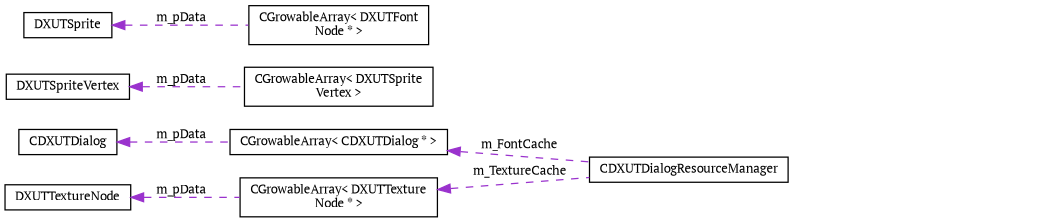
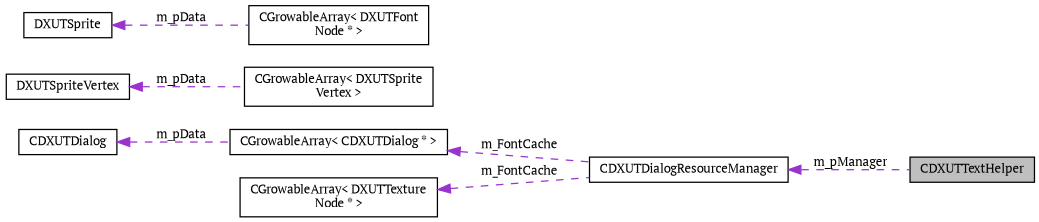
none -> (972, 170)
(518, 172) -> (518, 172)
(68, 197) -> none
